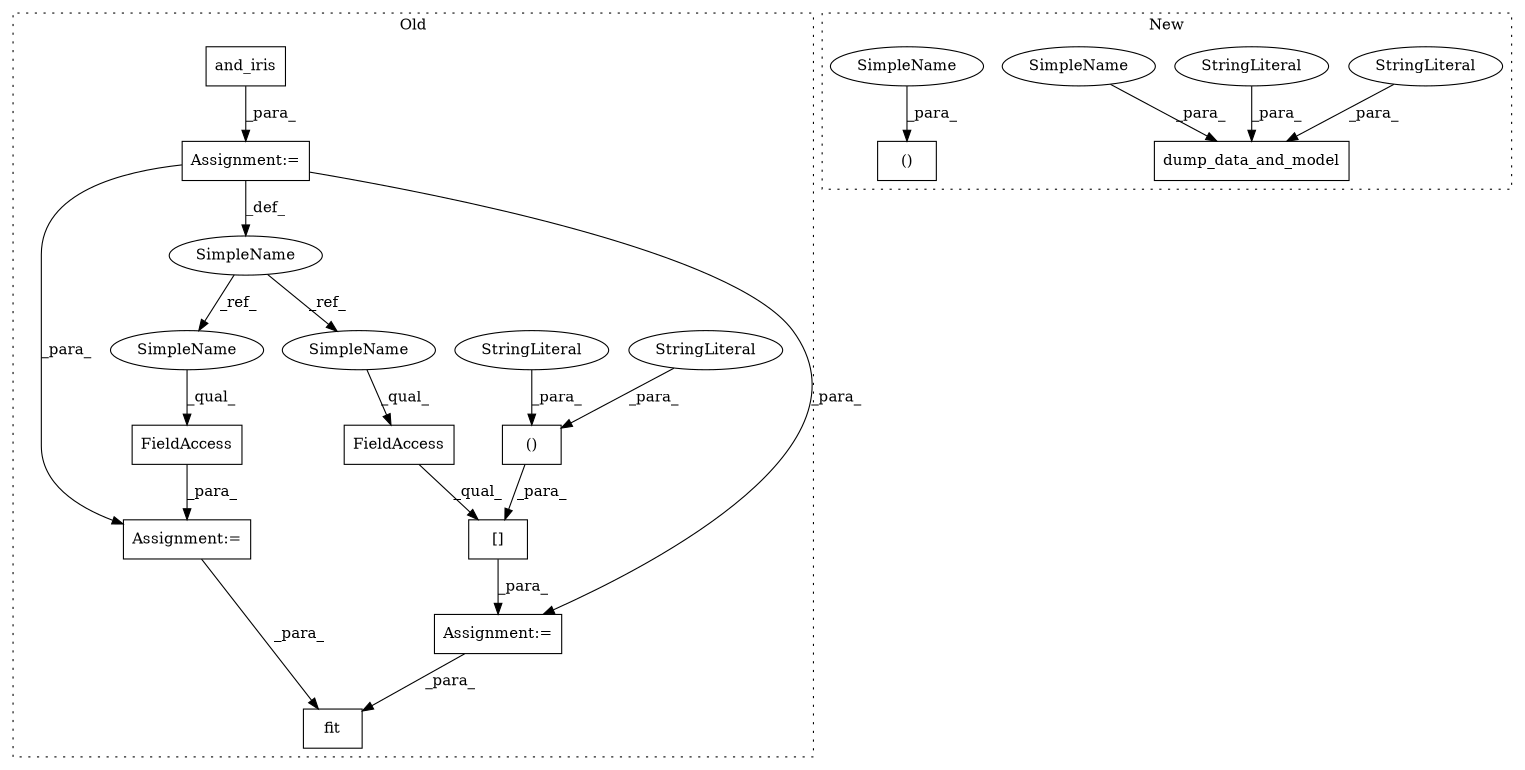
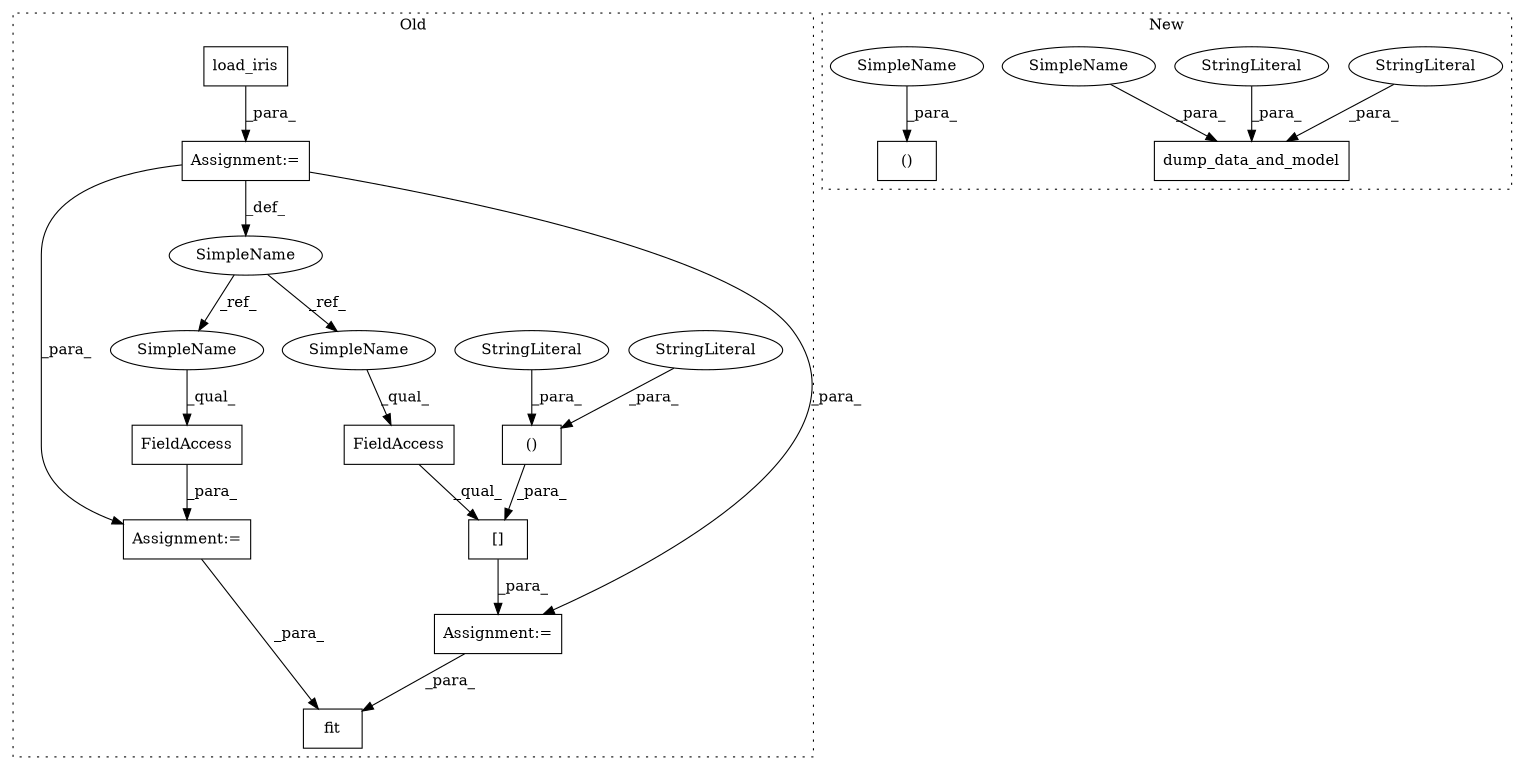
(246, 66) -> (246, 66)
